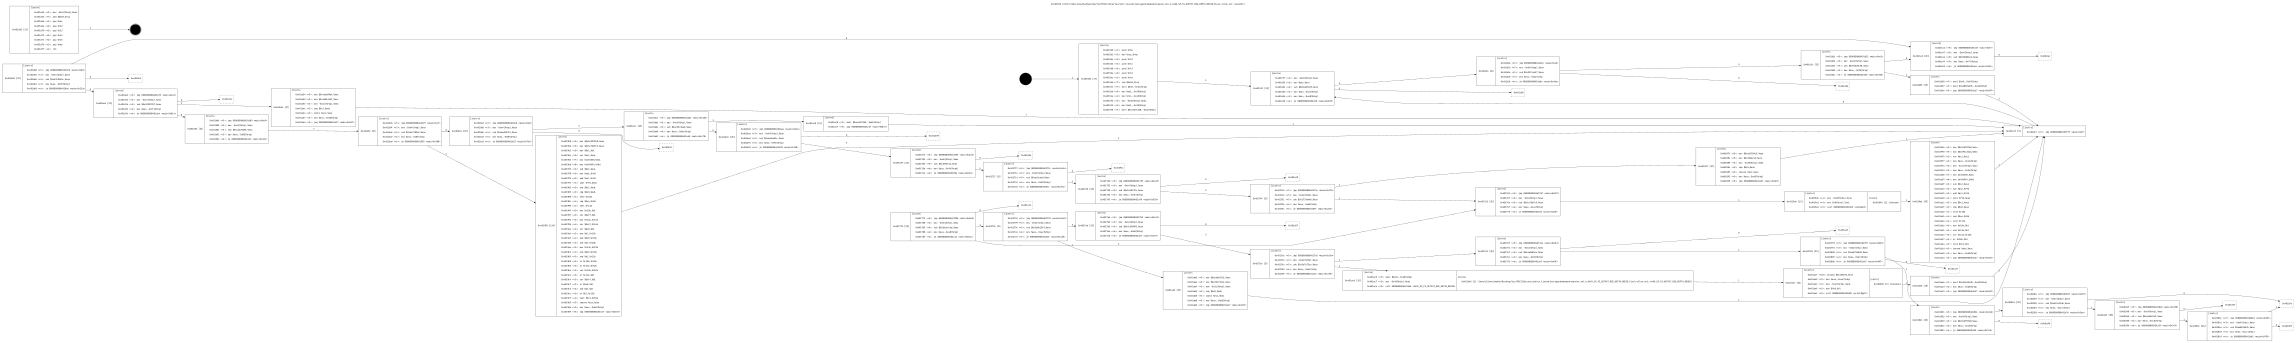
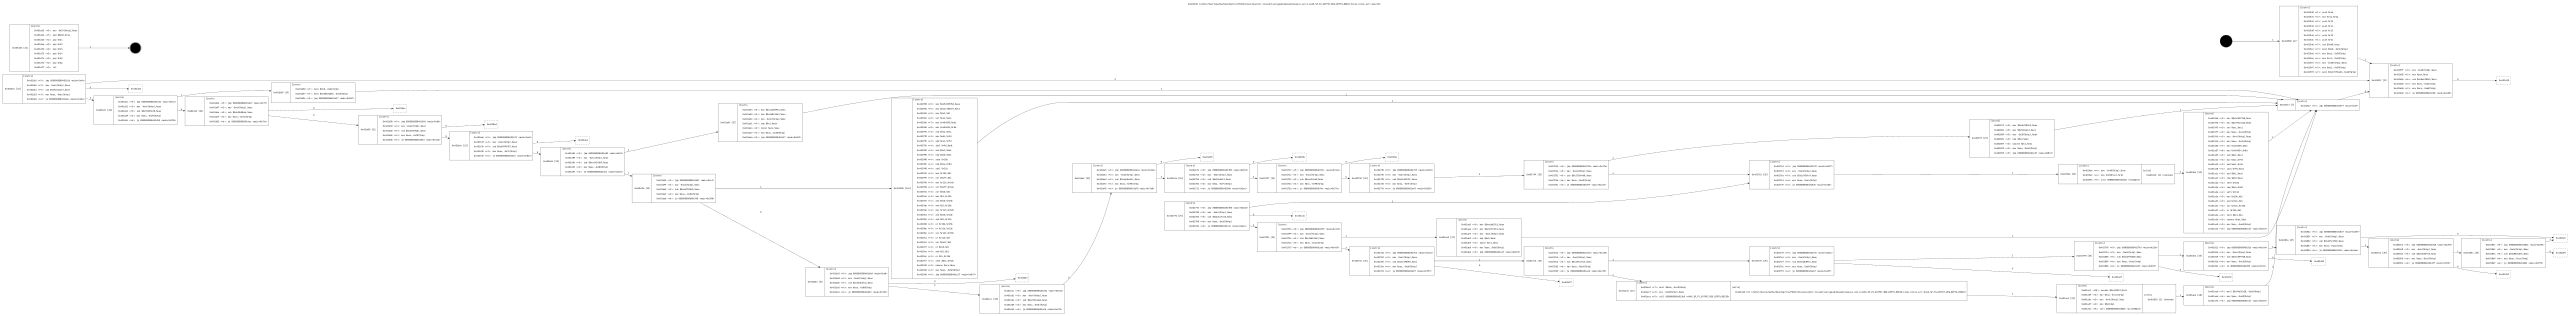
(988, 40) -> (313, 120)
(1405, 80) -> (1227, 81)
(223, 106) -> (670, 142)
(846, 124) -> none
(1293, 177) -> none
